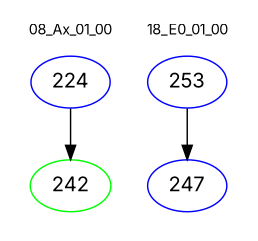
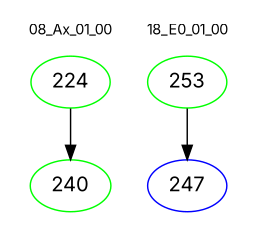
(71, 82) -> (71, 82)
(187, 82) -> (187, 82)
(71, 186) -> (71, 186)
